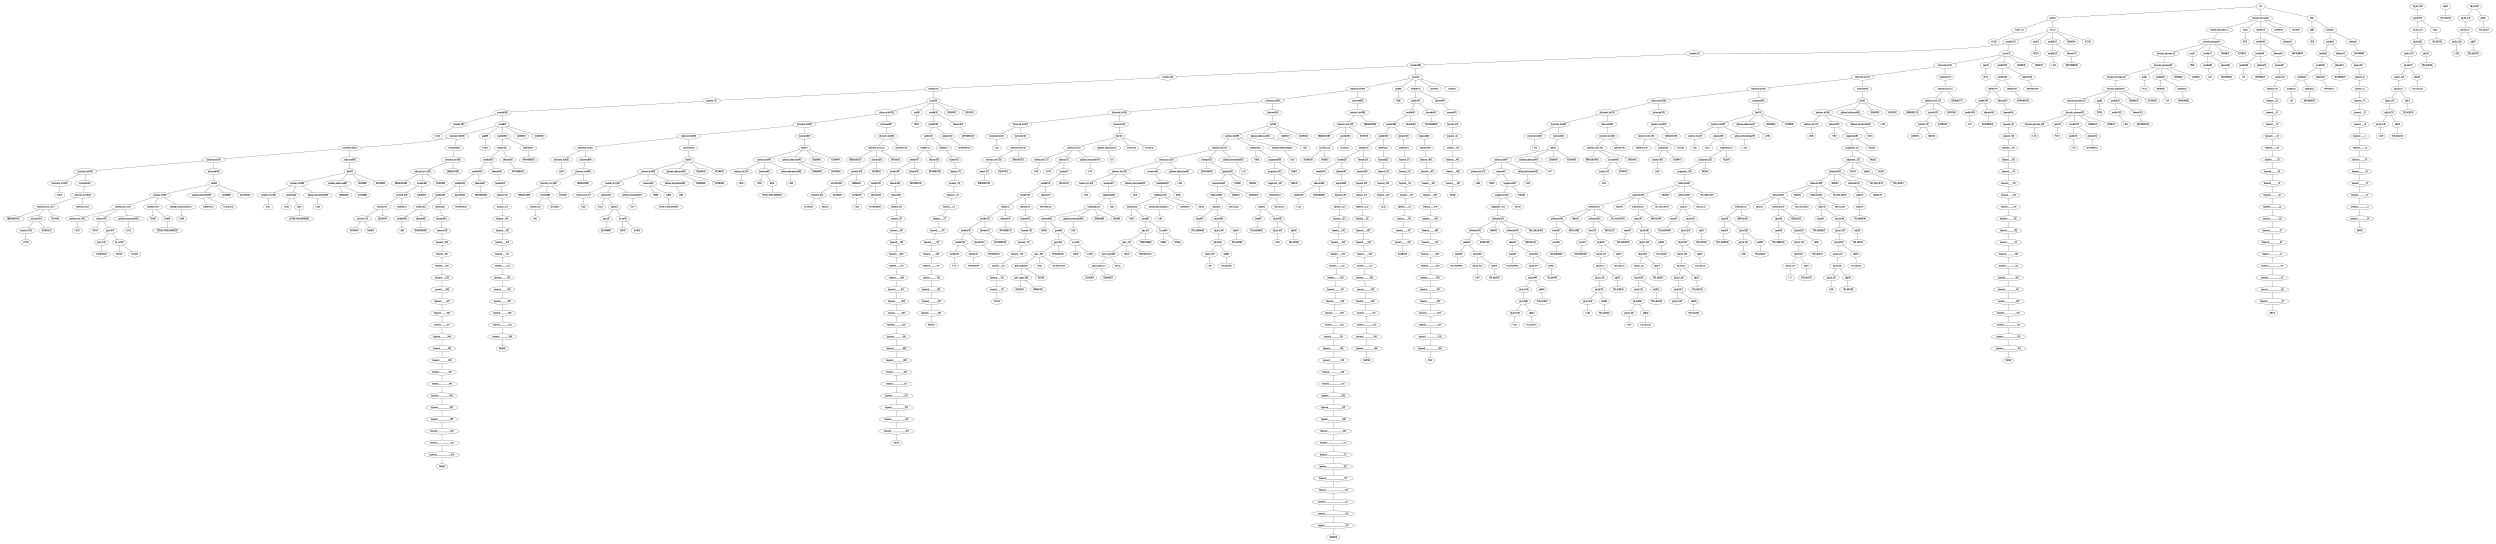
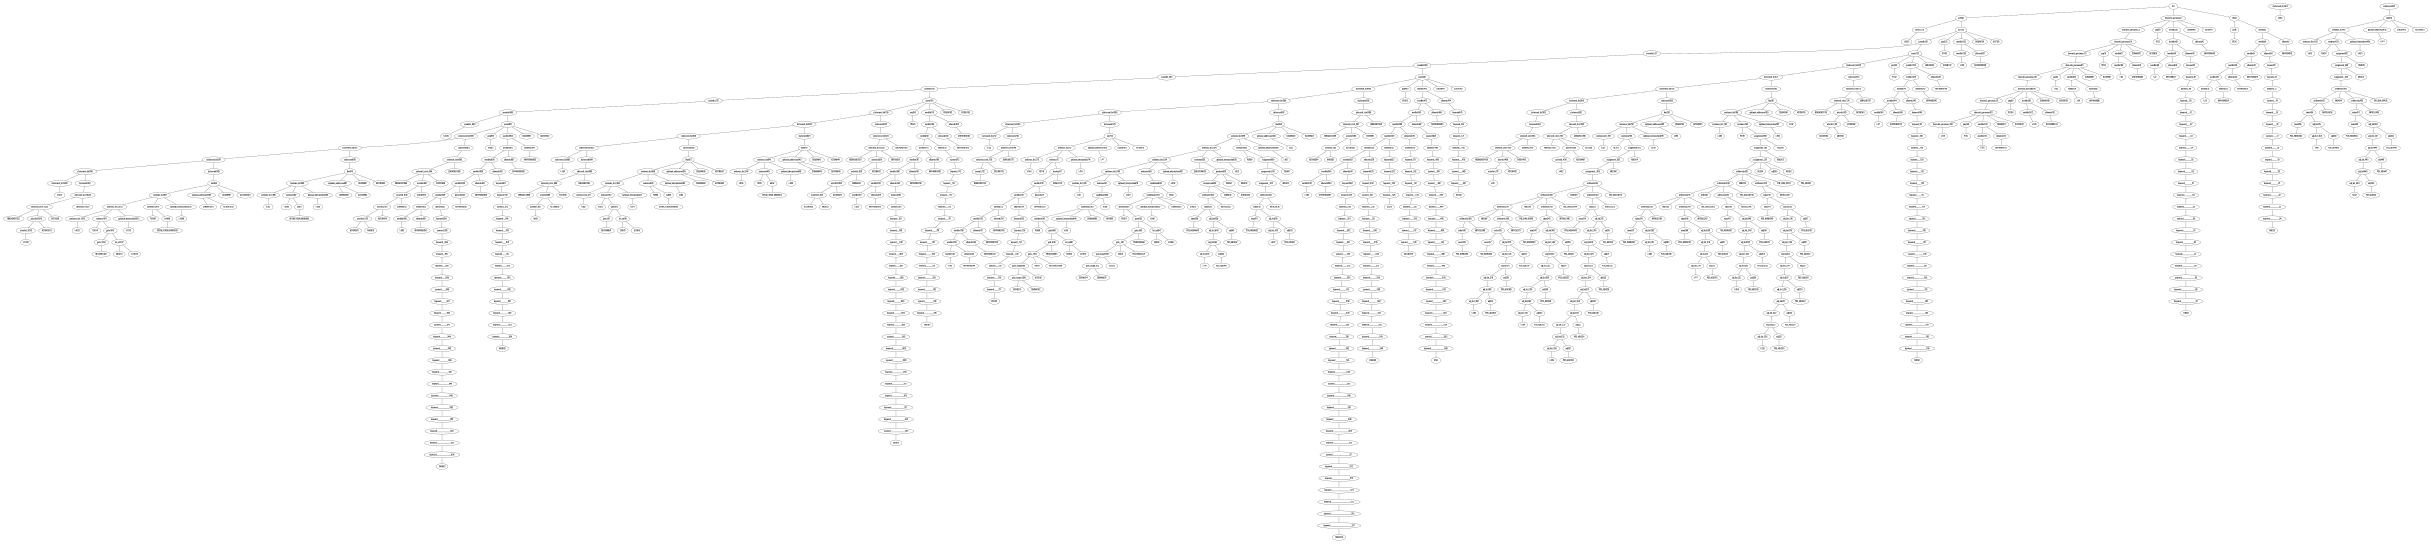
(1558, 124) -> none
(1309, 189) -> (1317, 177)
none -> (1788, 207)
none -> (1575, 307)
